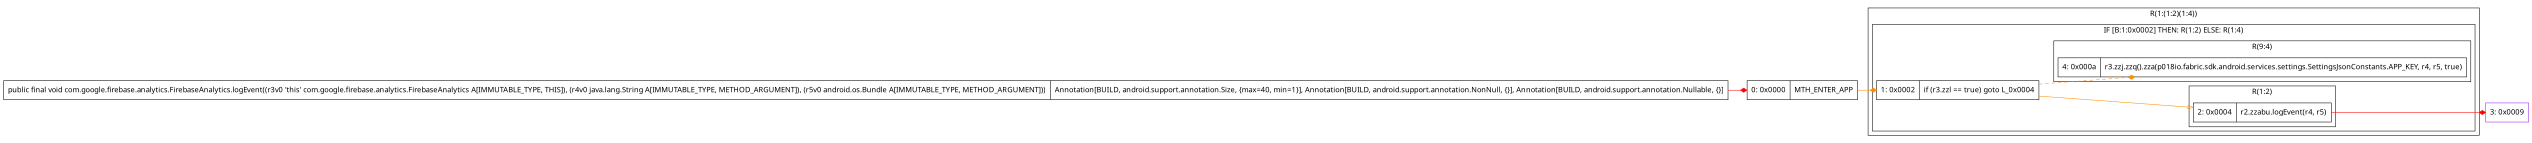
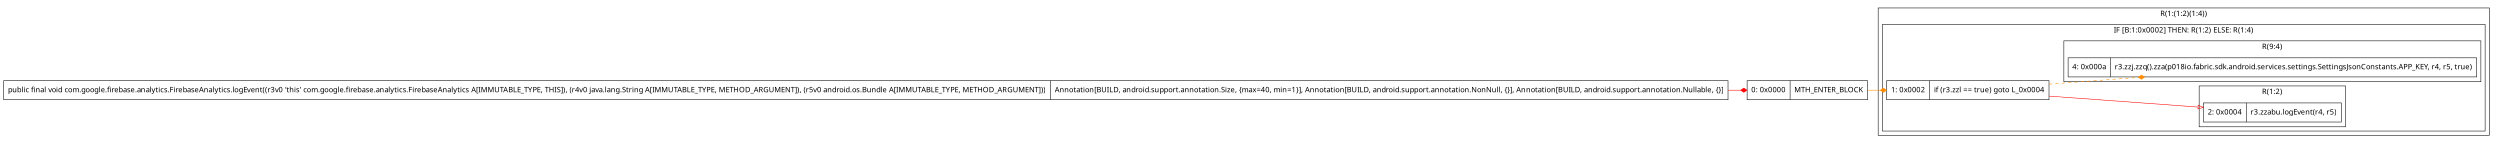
(1824, 90) -> (1829, 90)
(2114, 102) -> (2124, 102)
(2284, 112) -> (2294, 112)
(2507, 112) -> none
